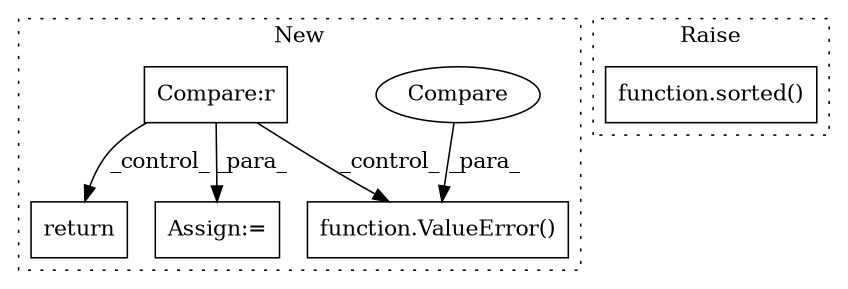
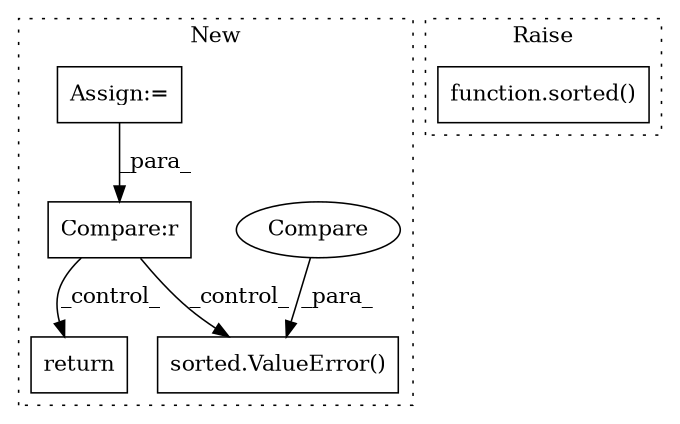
(217, 154) -> (120, 154)
(438, 230) -> (278, 365)
